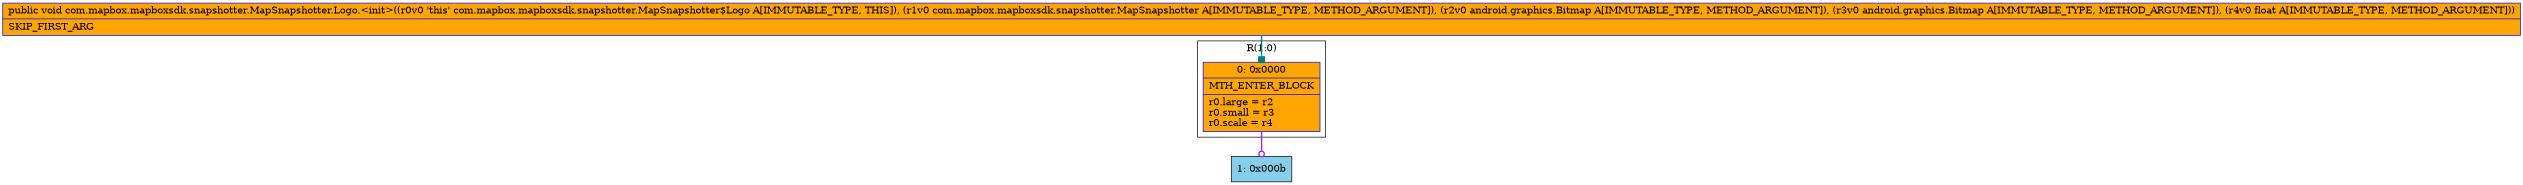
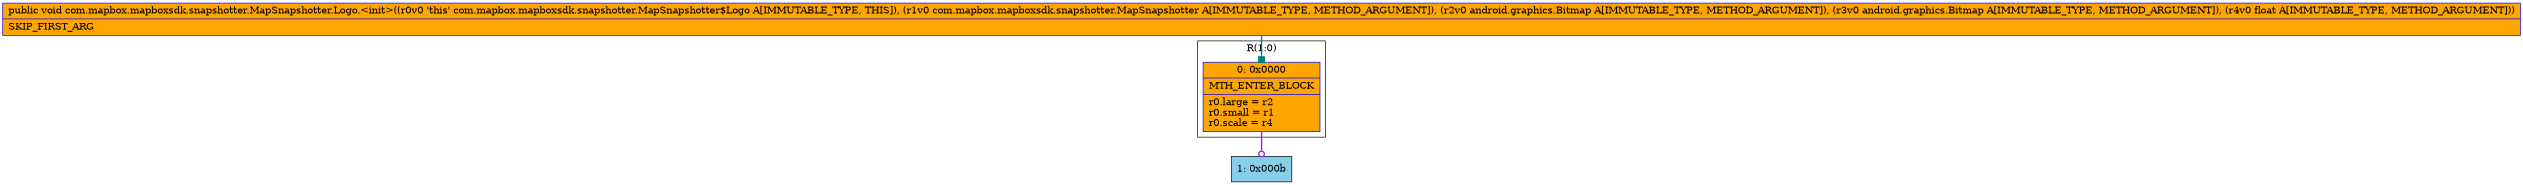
(1242, 113) -> (1242, 113)
